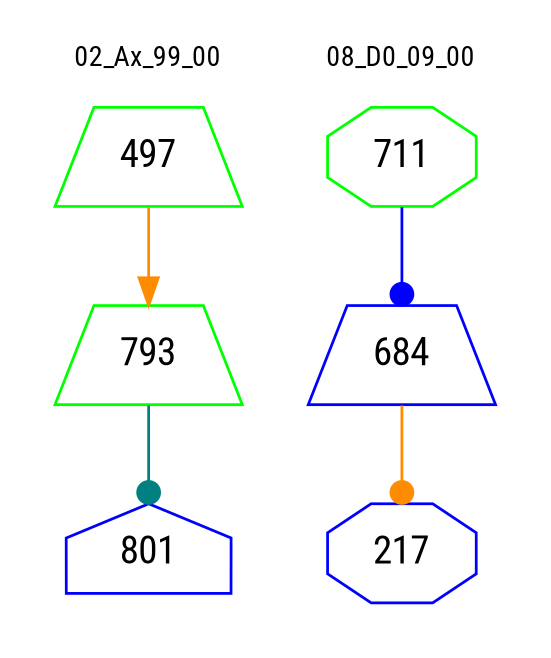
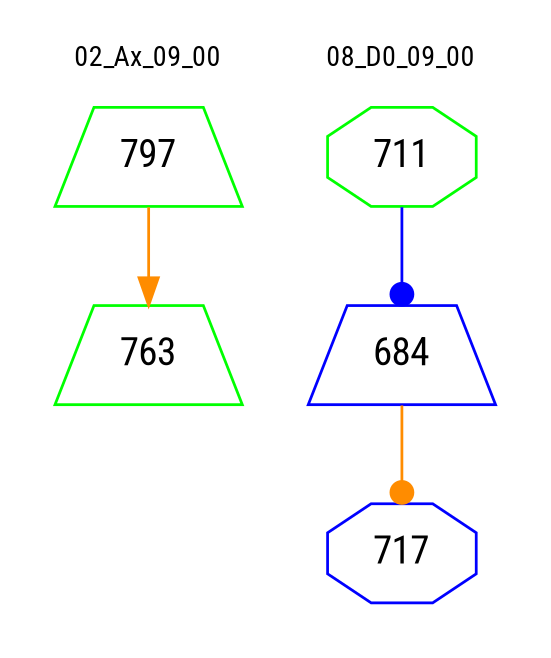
(149, 59) -> (149, 59)
(149, 157) -> (149, 157)
(149, 355) -> (149, 355)
(149, 553) -> none
(402, 553) -> (402, 553)
